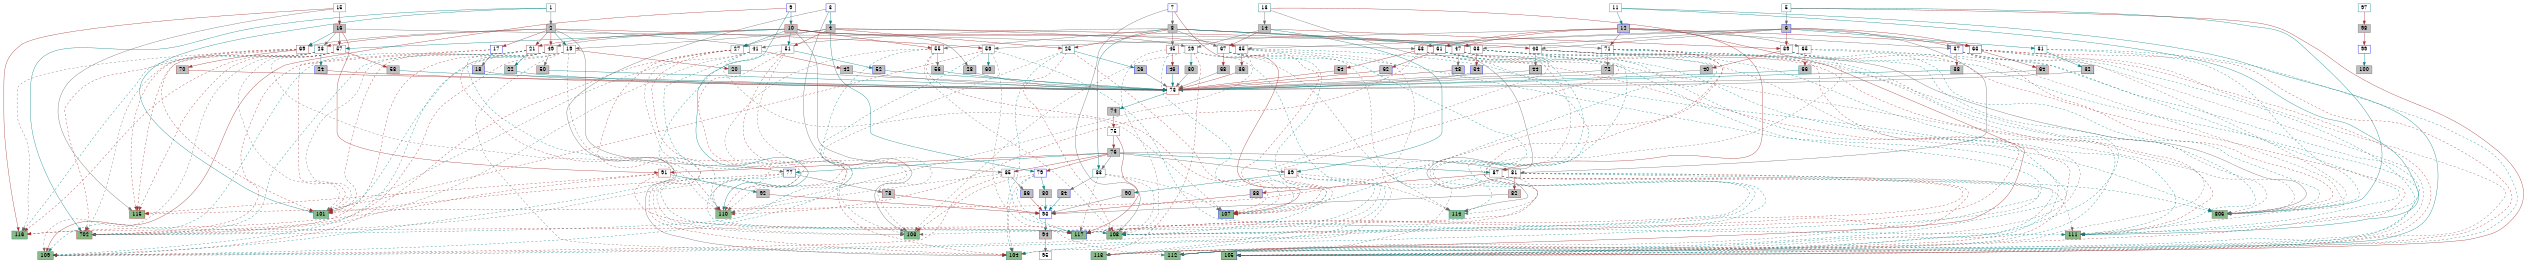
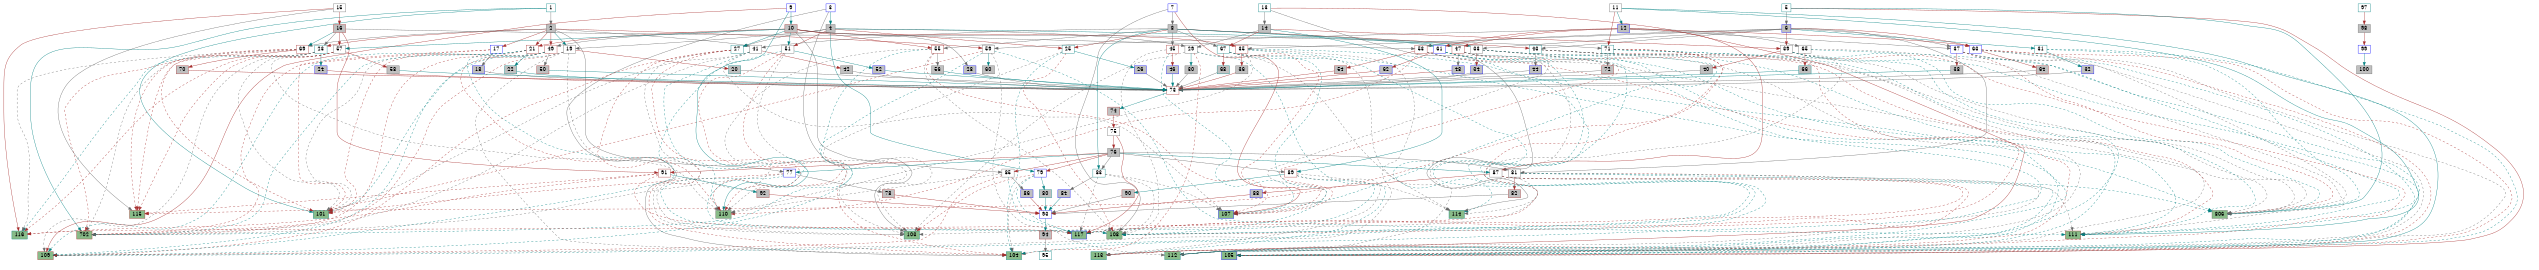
(1103, 32) -> (1103, 32)
(1617, 37) -> (1612, 26)
(1990, 109) -> (1990, 109)
(1188, 146) -> none
